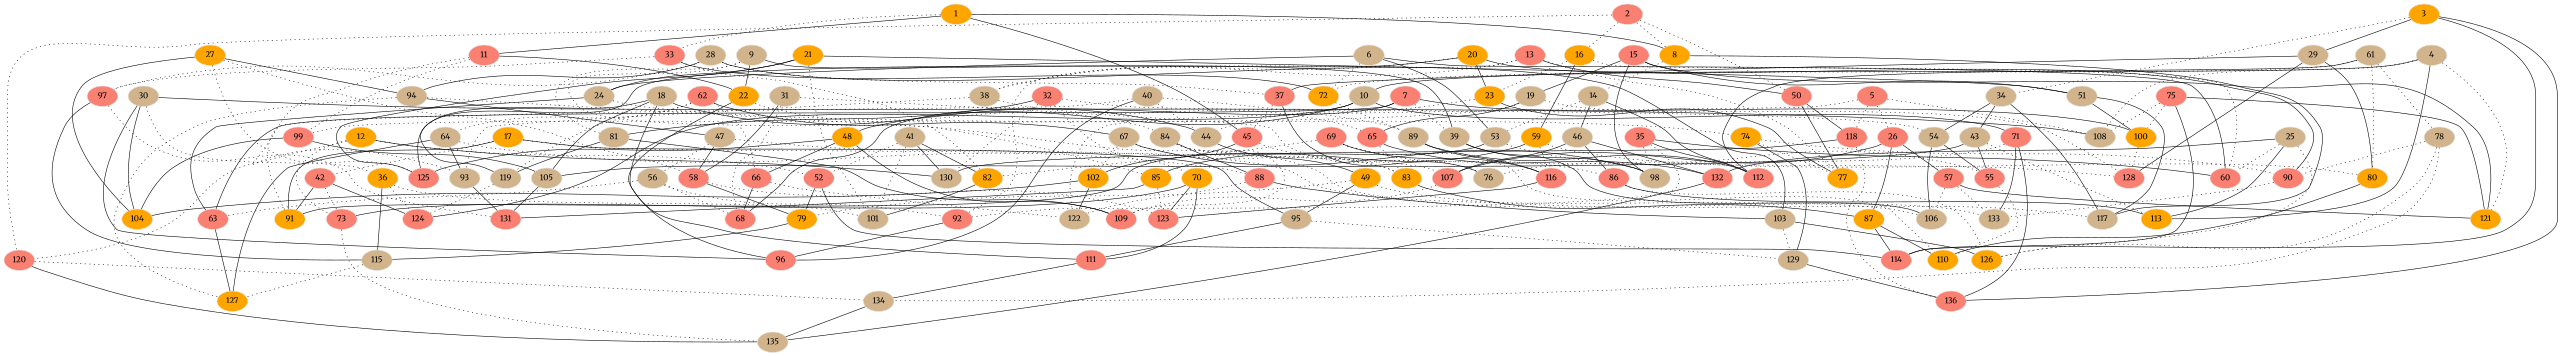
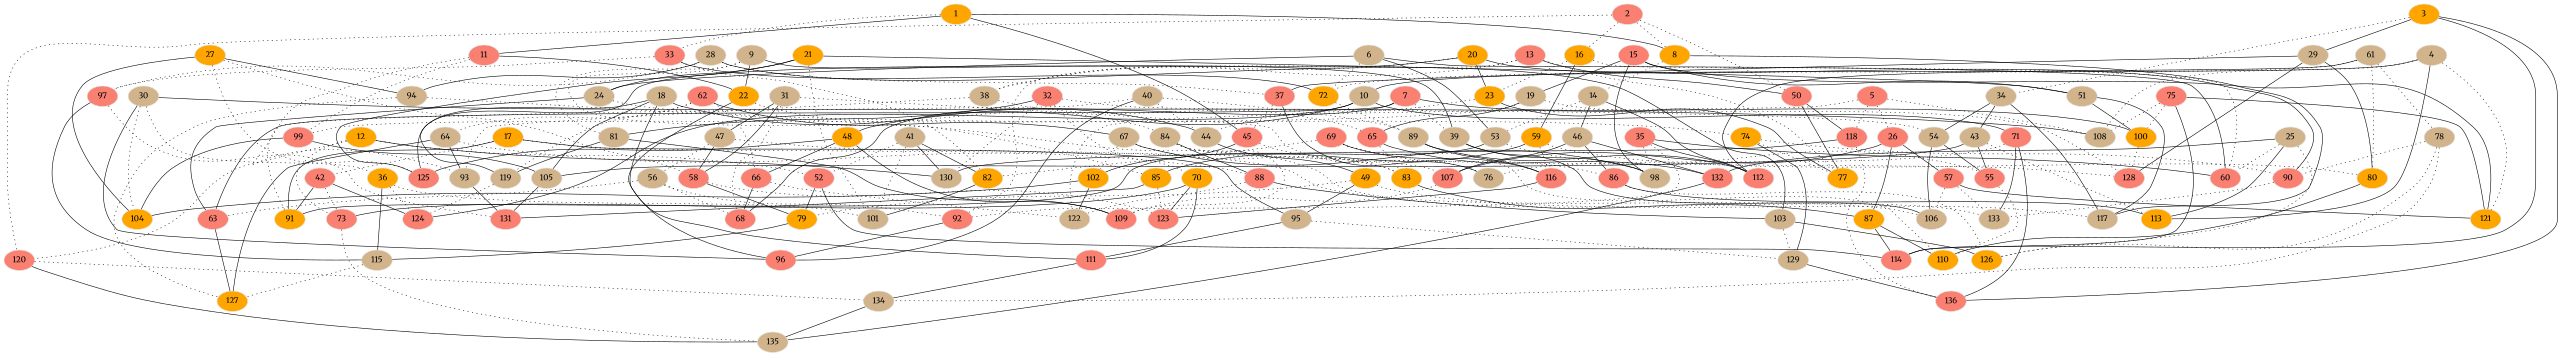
(628, 125) -> (752, 117)
(129, 157) -> (129, 157)
